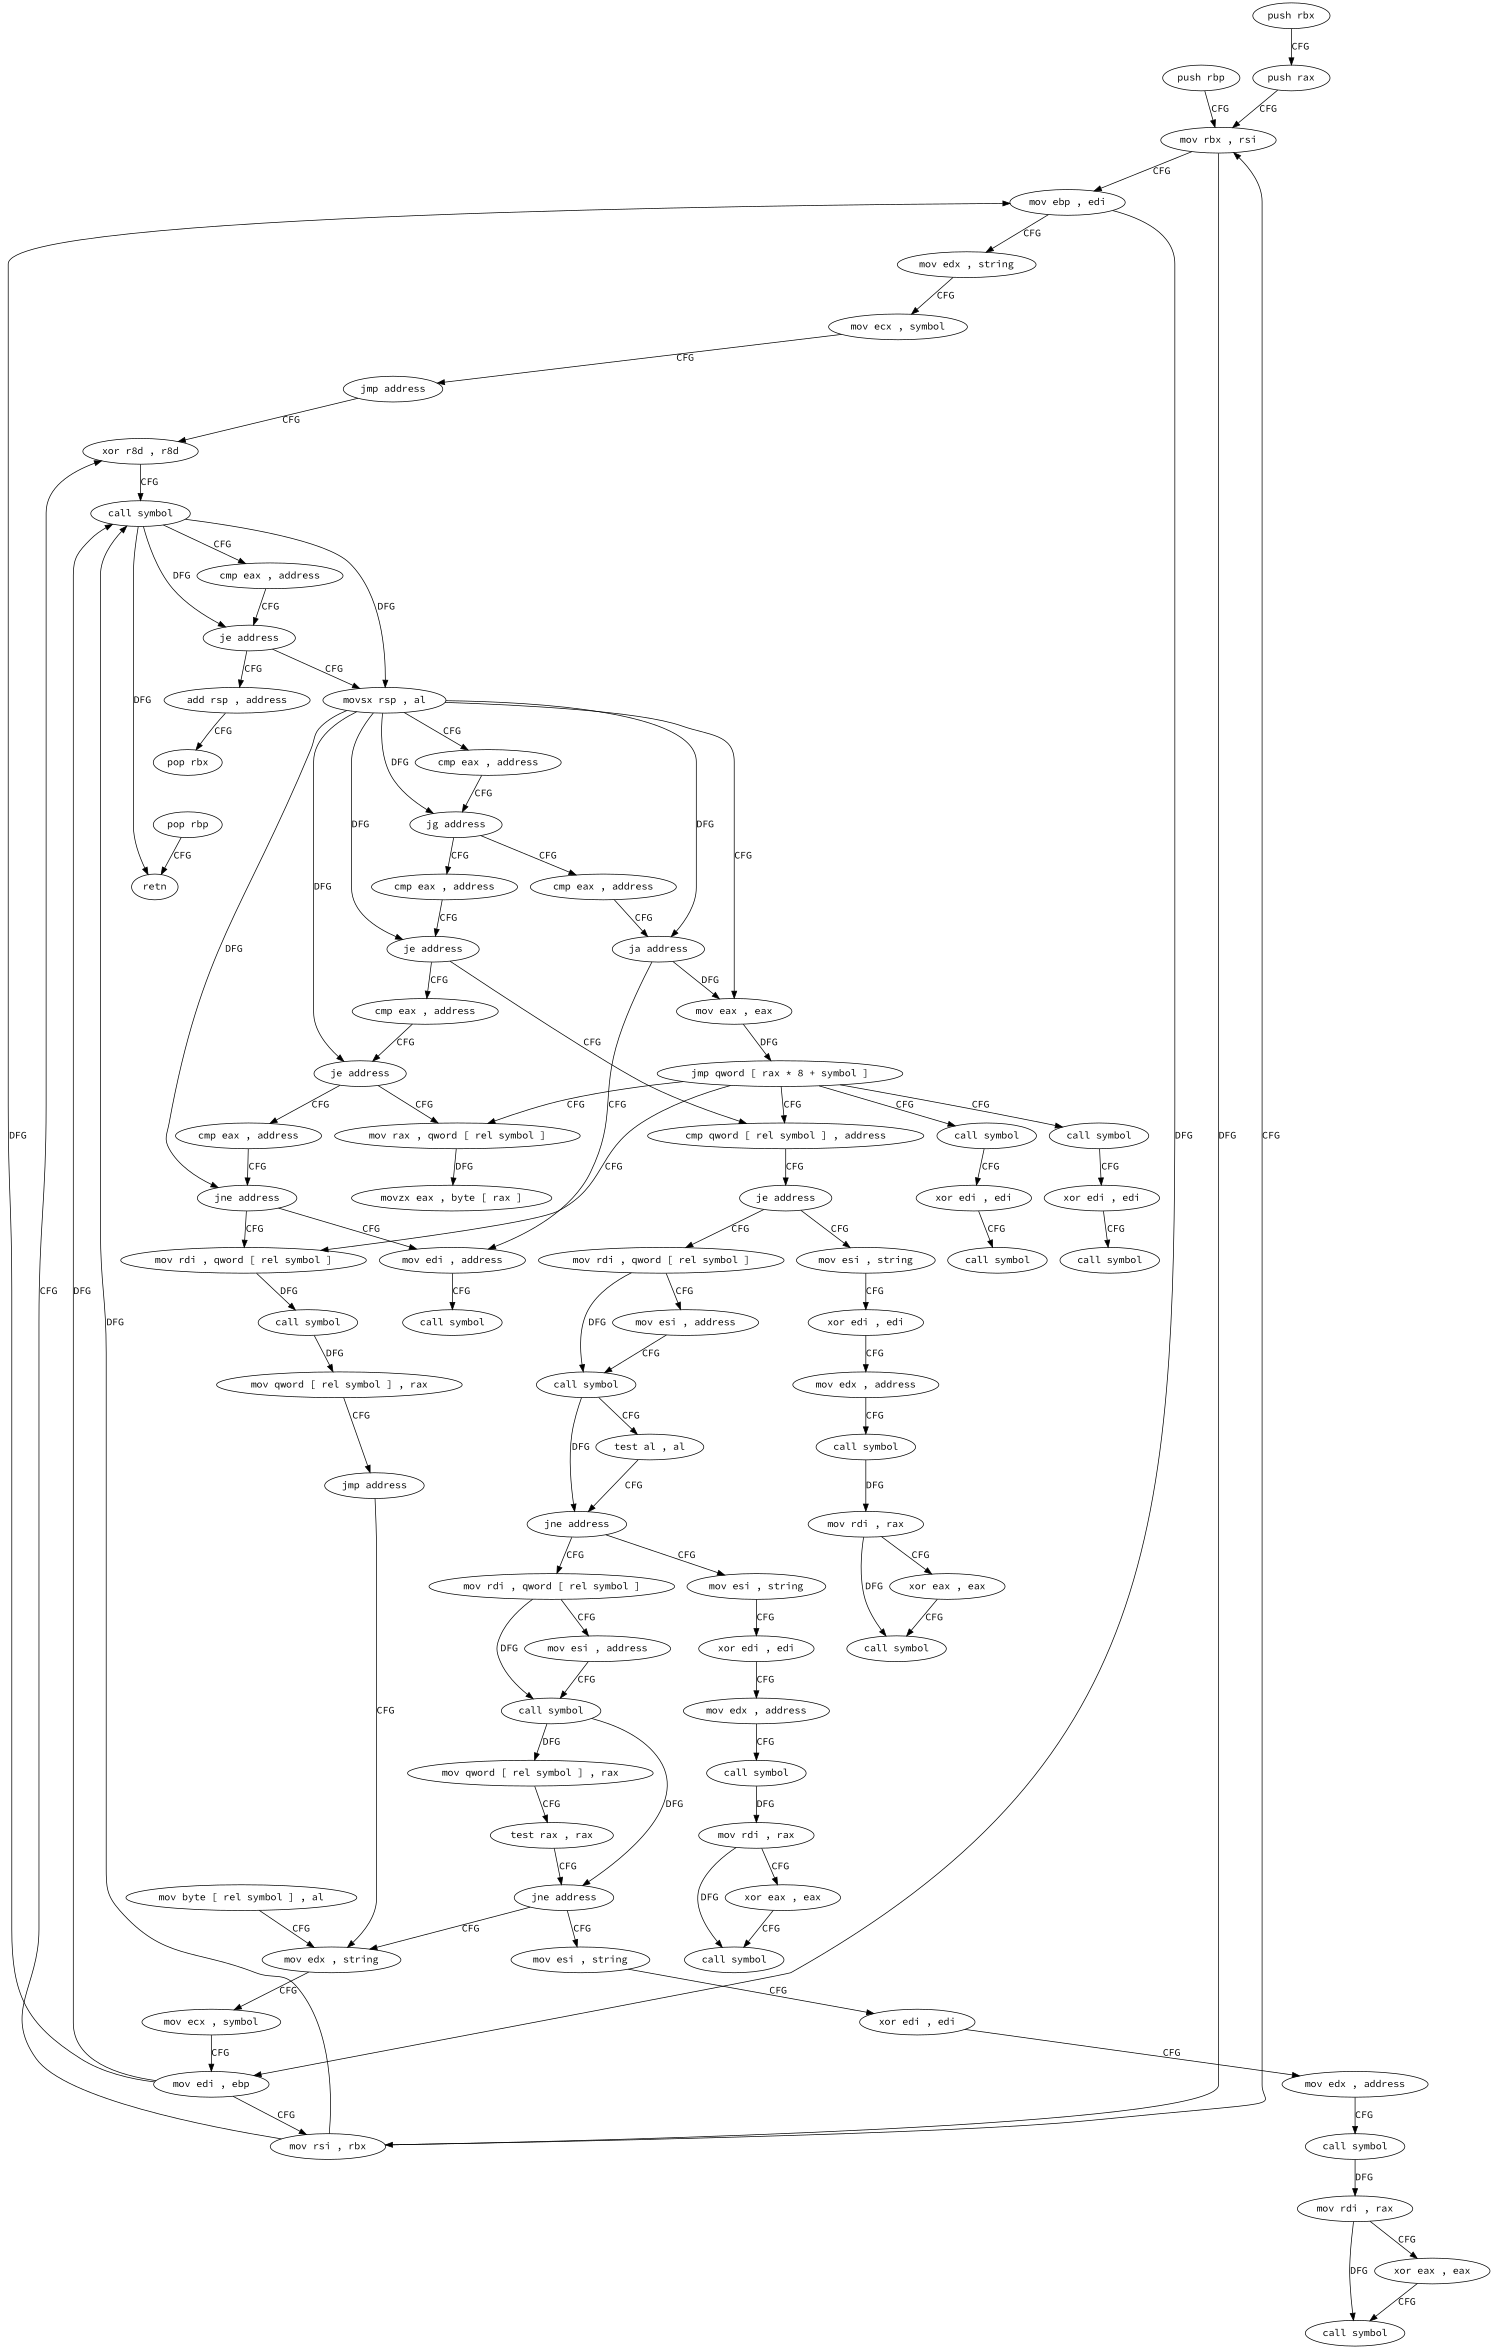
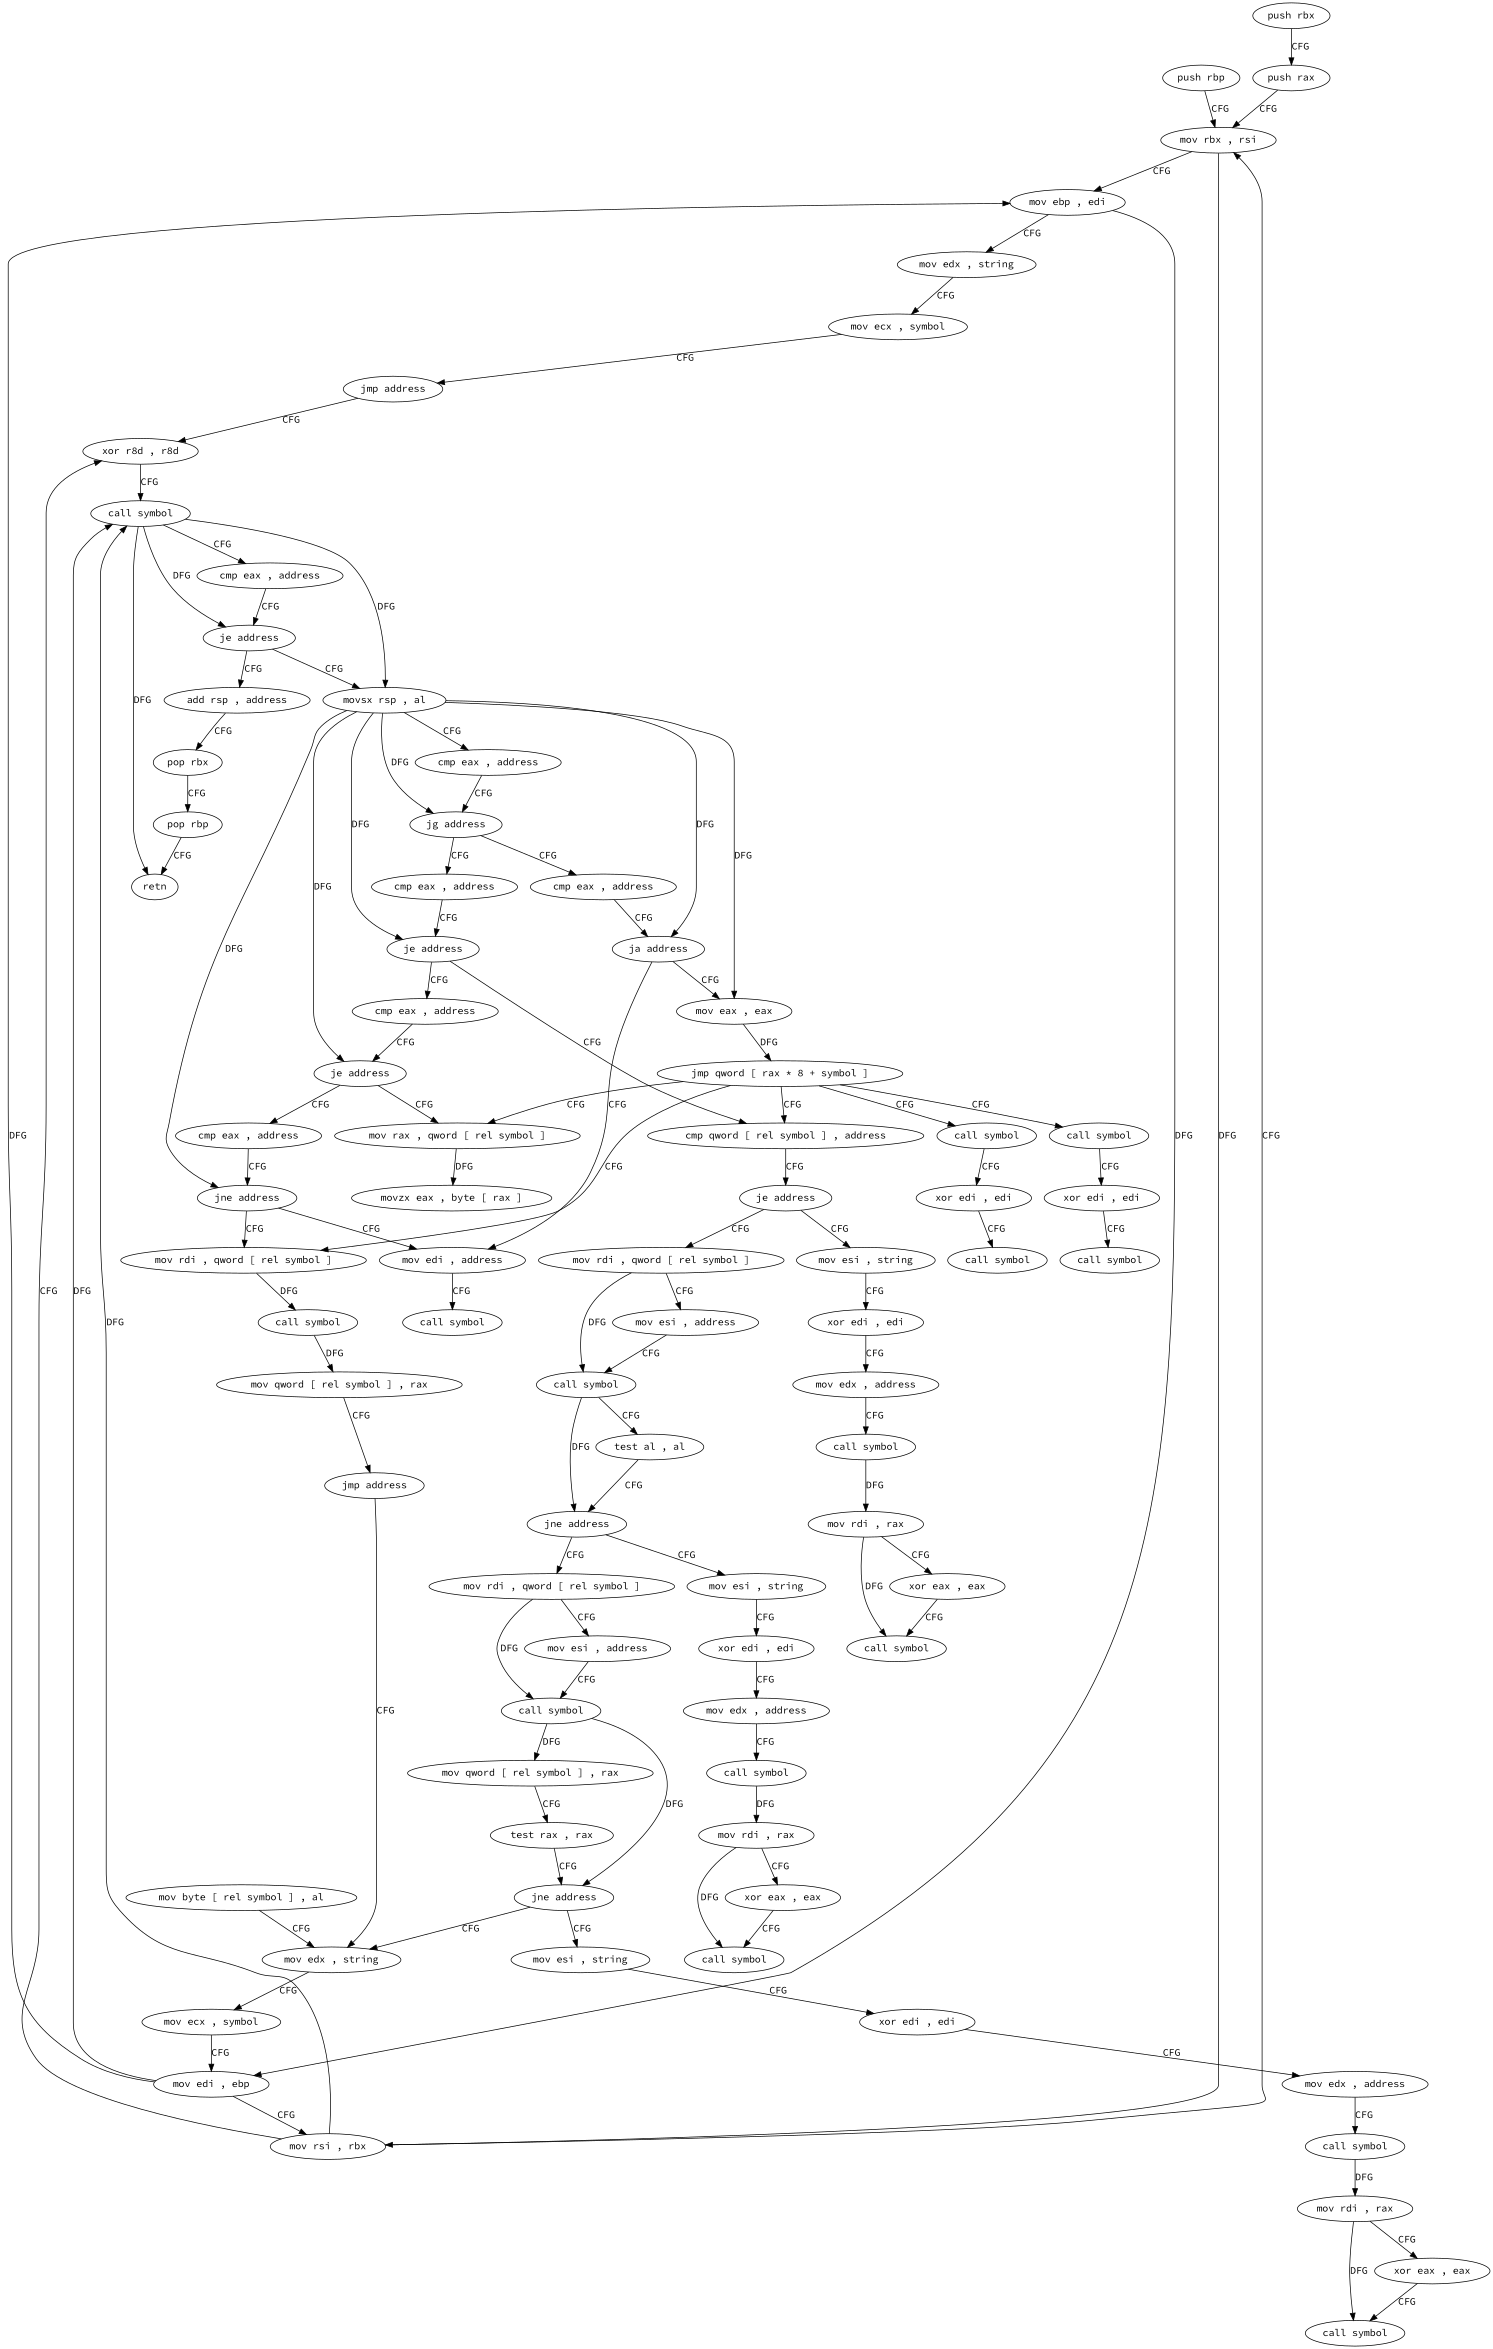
none -> (188, 790)
(743, 856) -> (743, 856)
(710, 980) -> (710, 980)
